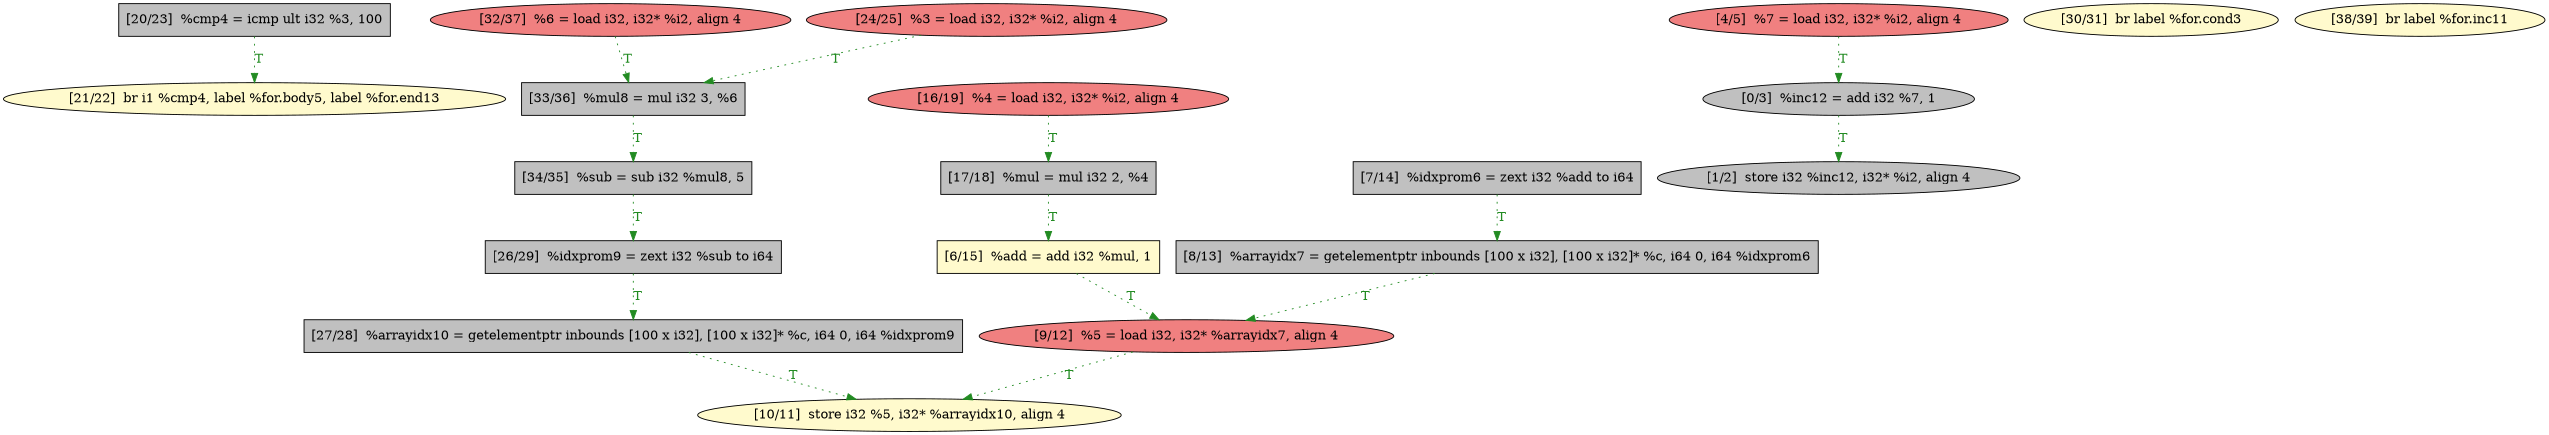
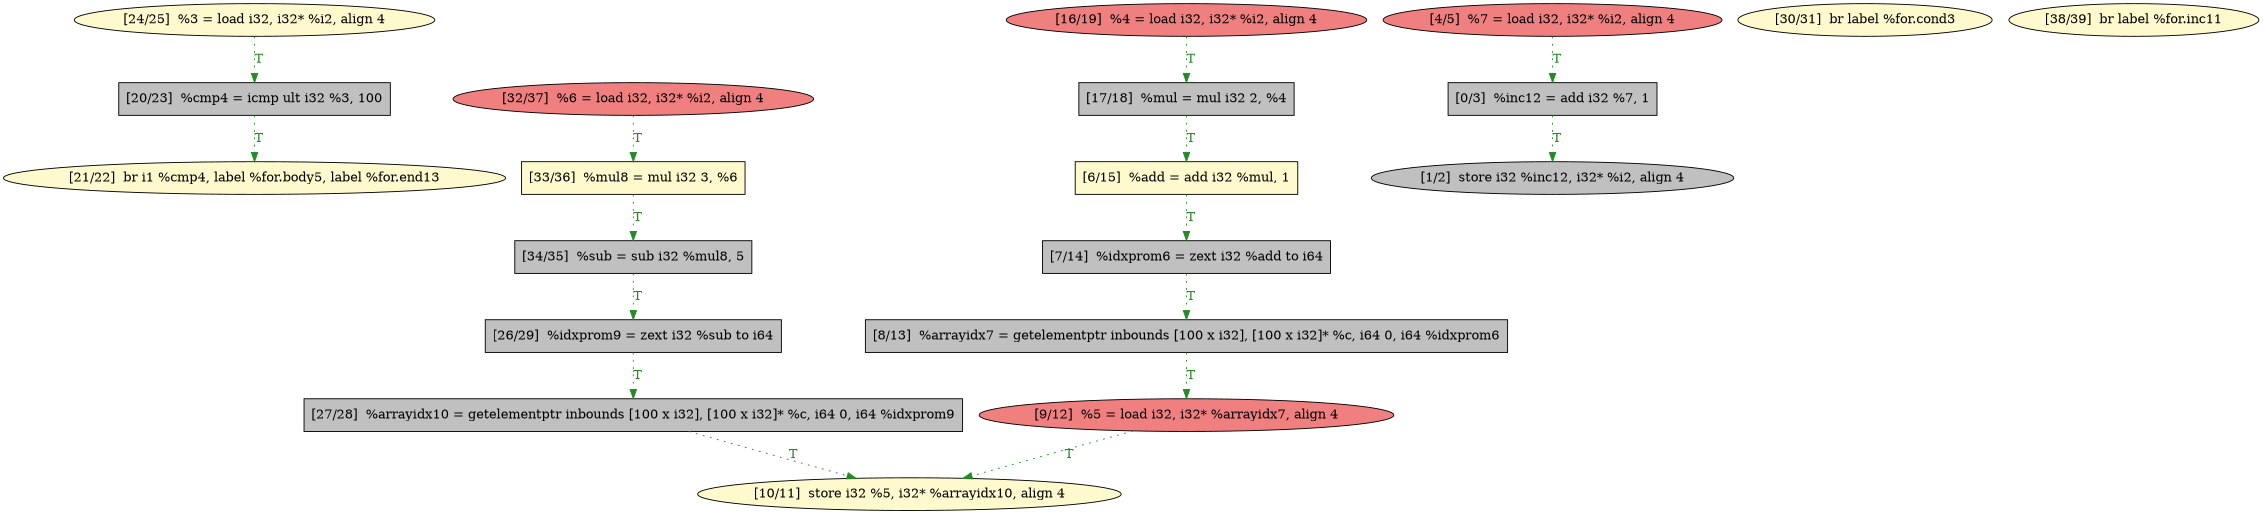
(987, 20) -> (255, 20)
(817, 58) -> (255, 55)
(633, 99) -> (633, 178)
(1839, 99) -> (1553, 99)
(1114, 294) -> (1186, 213)
